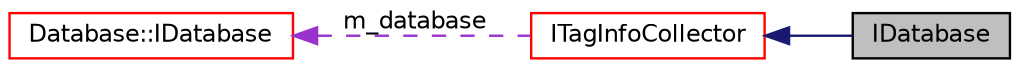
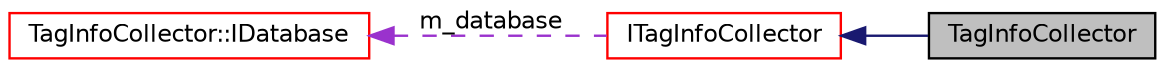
(151, 36) -> (189, 36)
(931, 36) -> (1042, 36)
